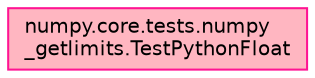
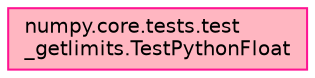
(158, 39) -> (158, 39)
